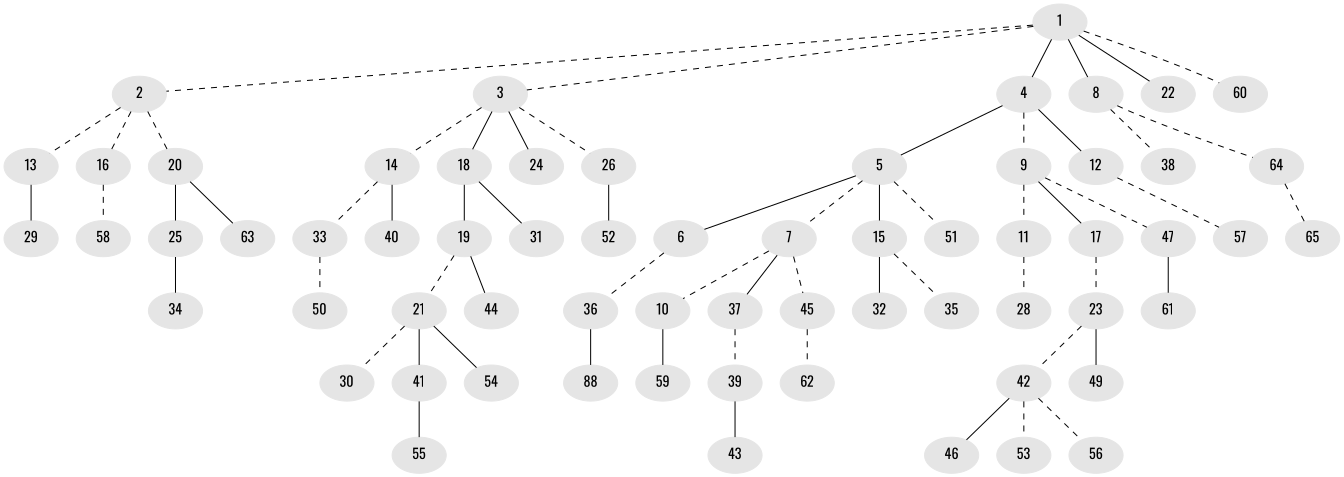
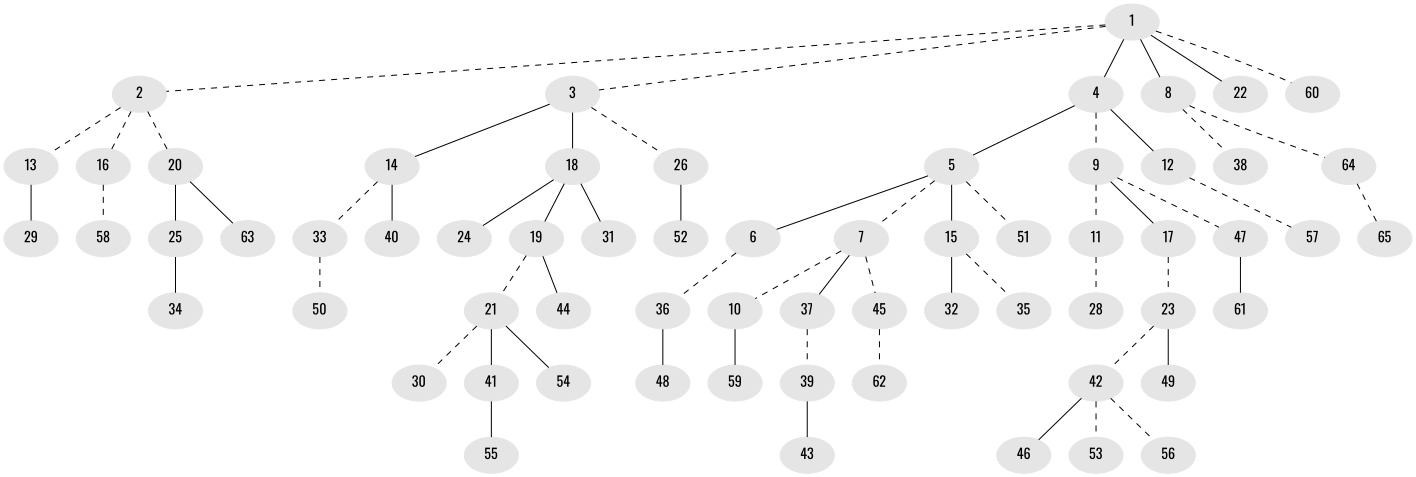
(446, 130) -> (482, 130)
(518, 130) -> (518, 203)
(591, 383) -> (663, 383)
